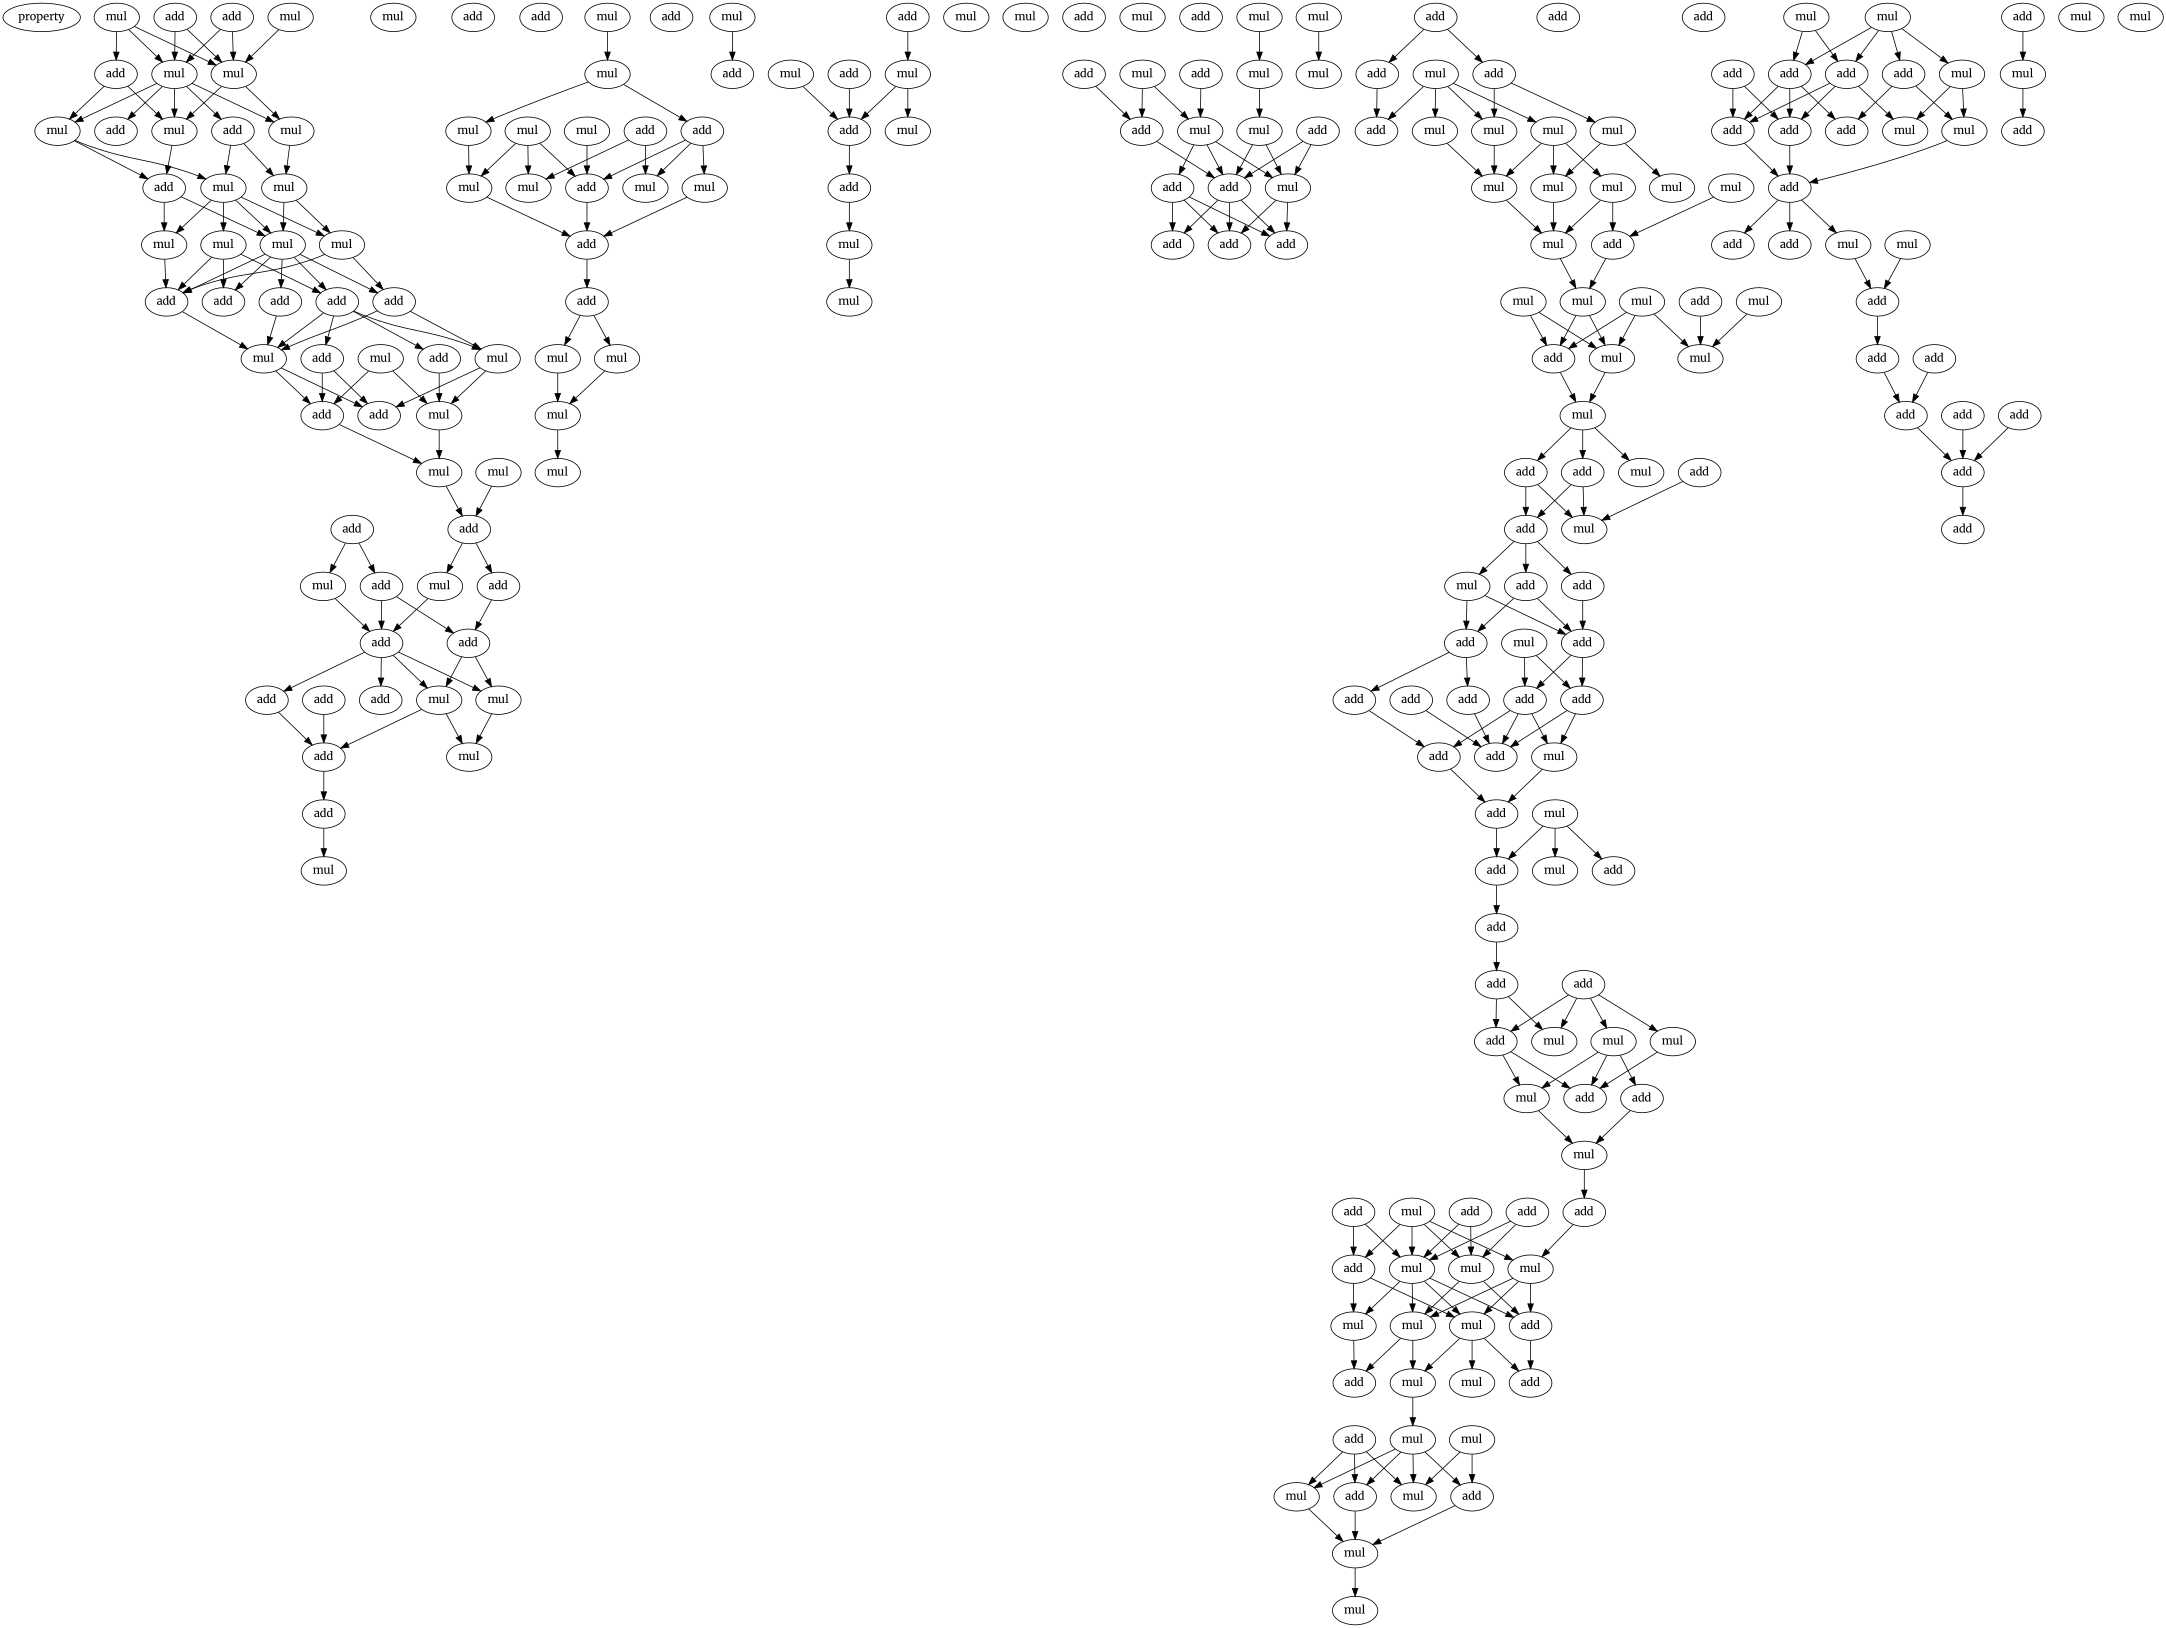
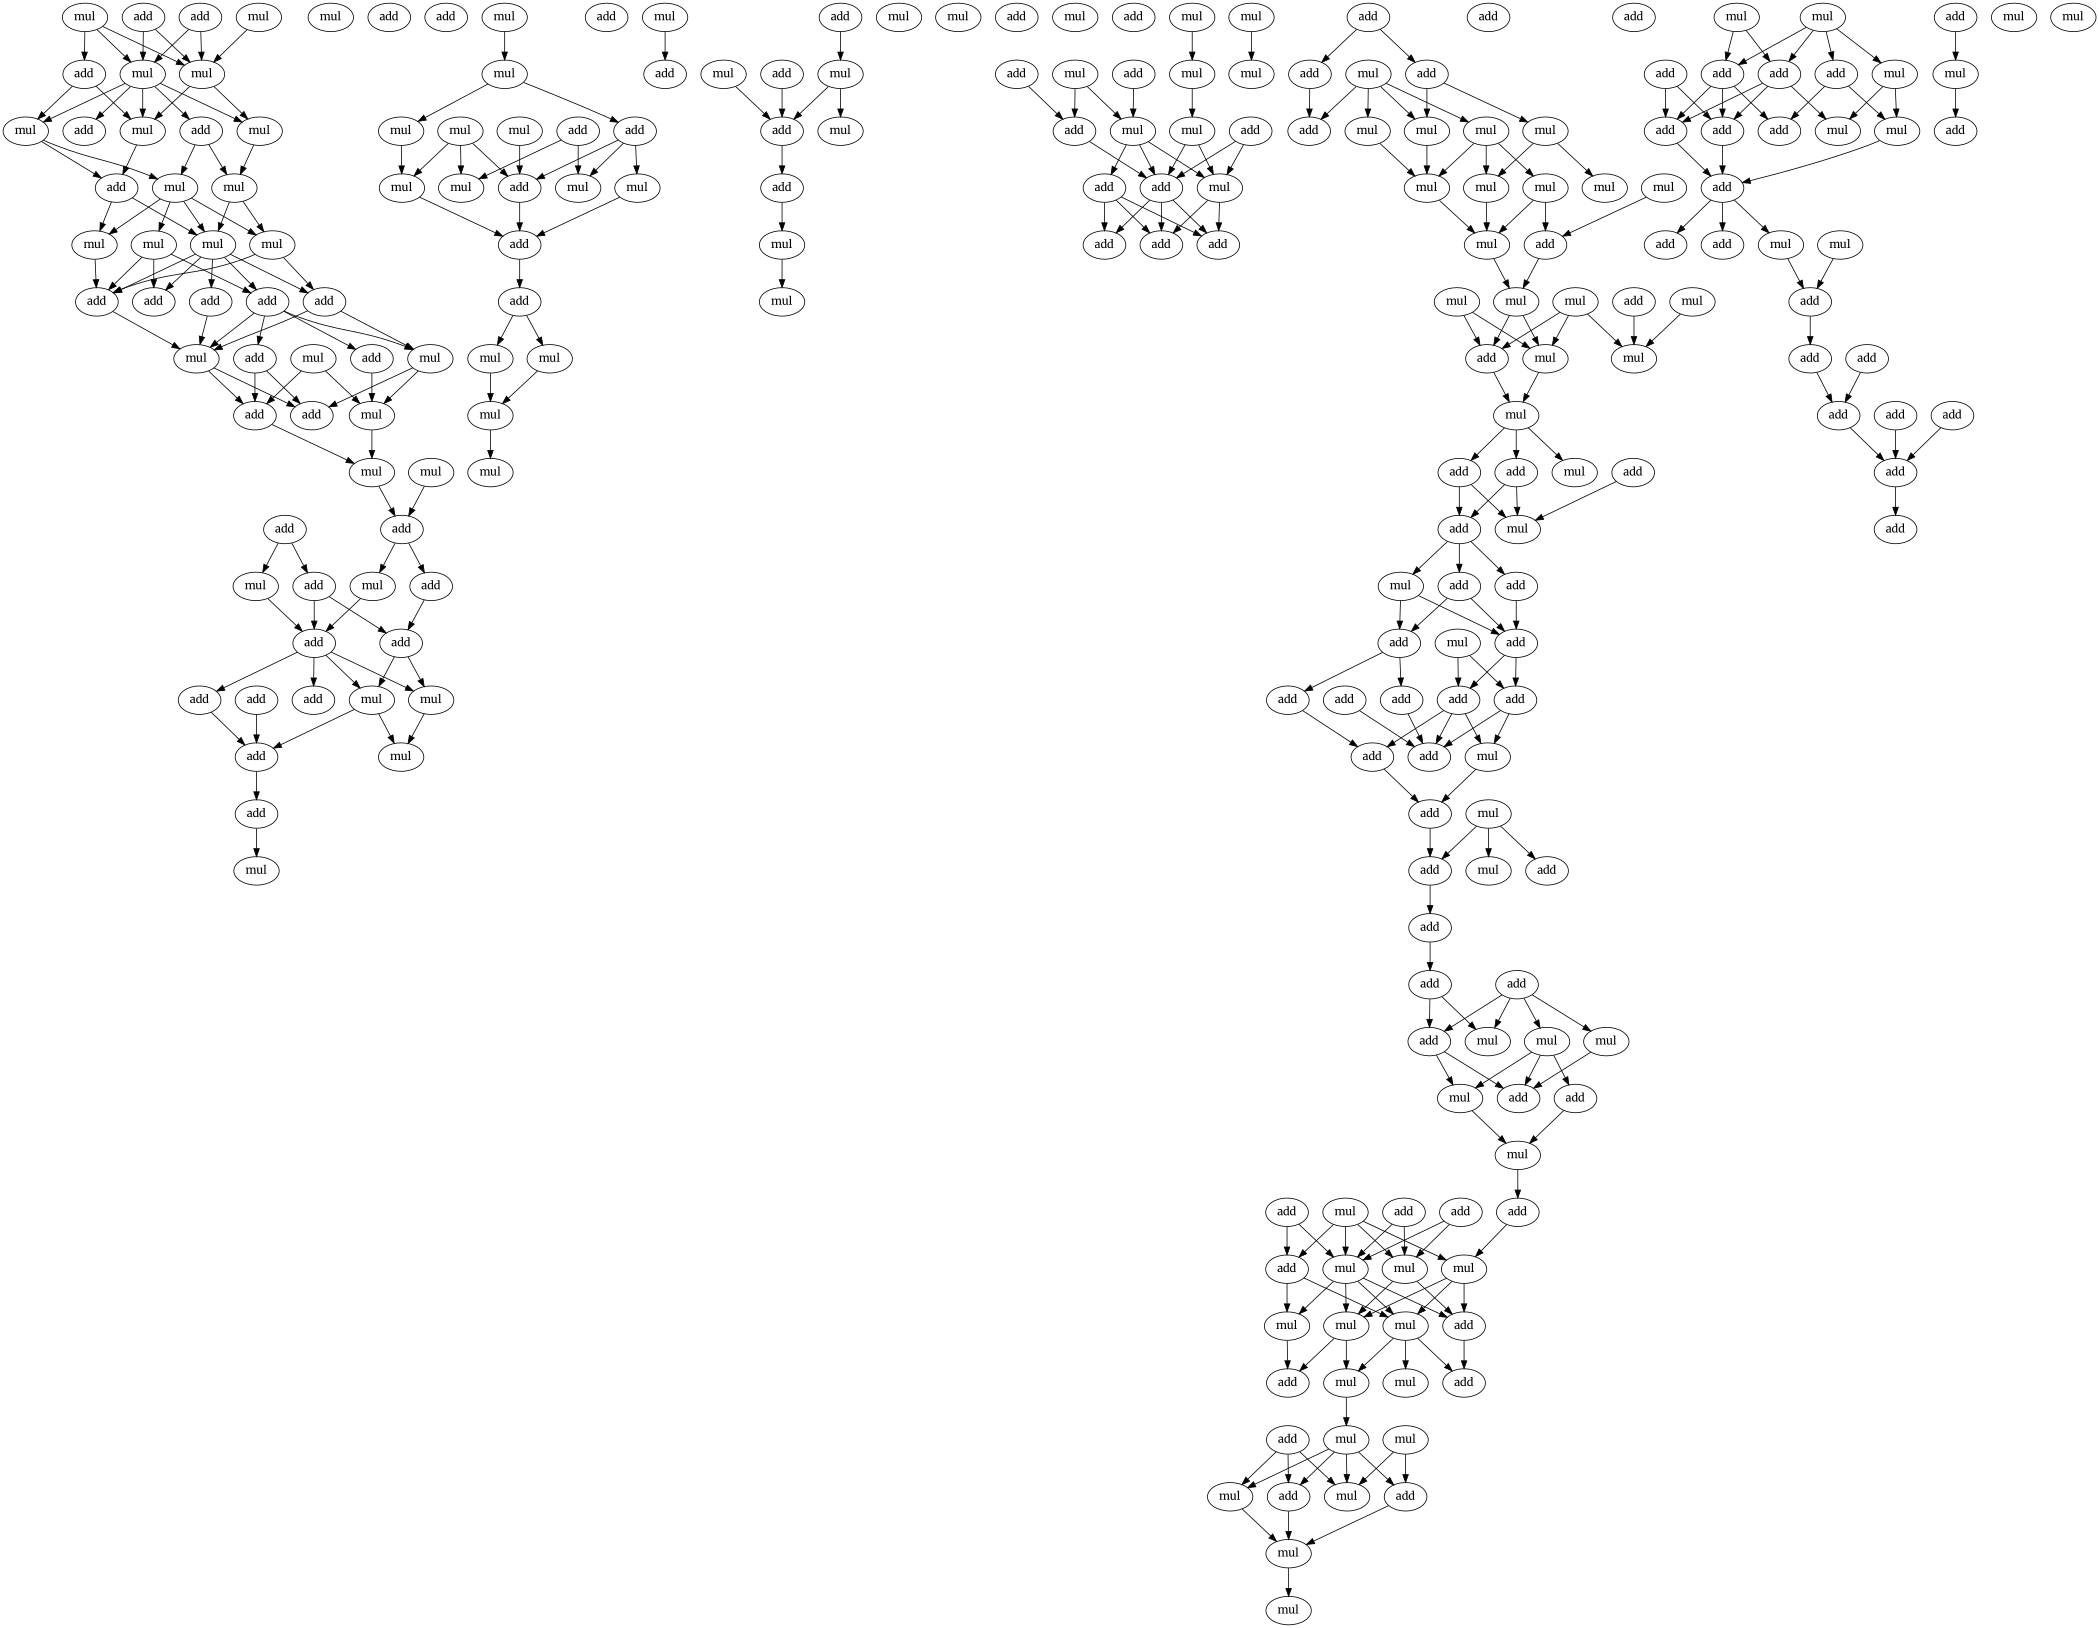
(42, 17) -> none
